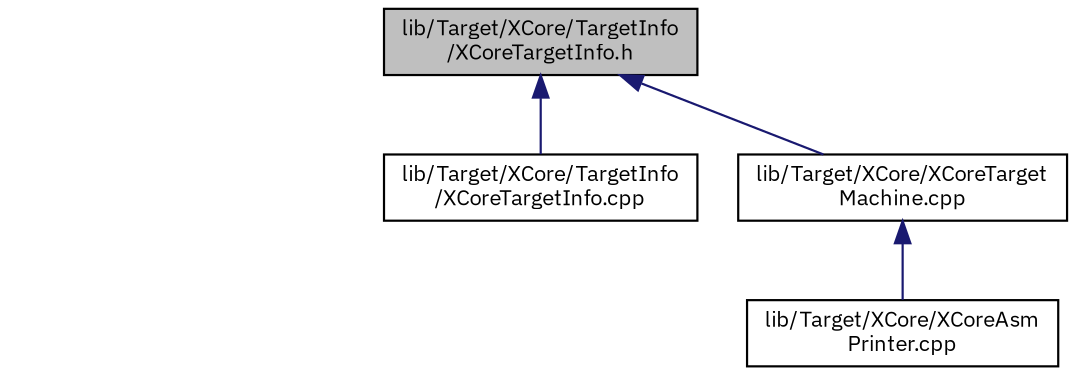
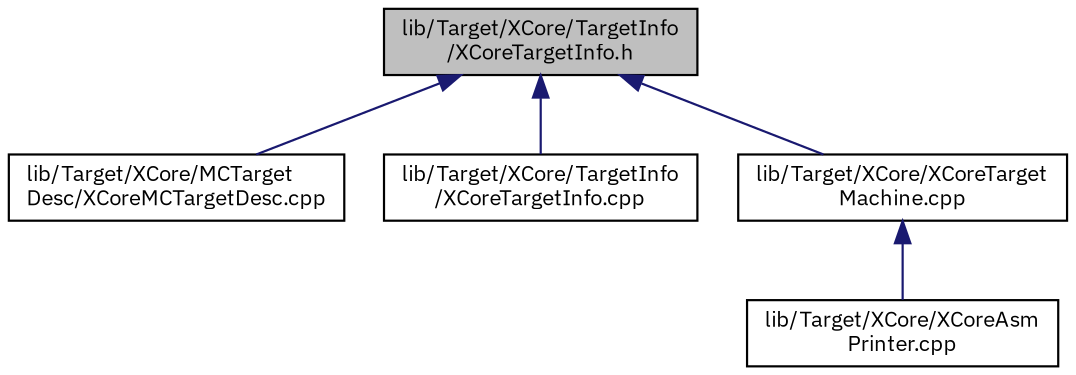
none -> (177, 188)
